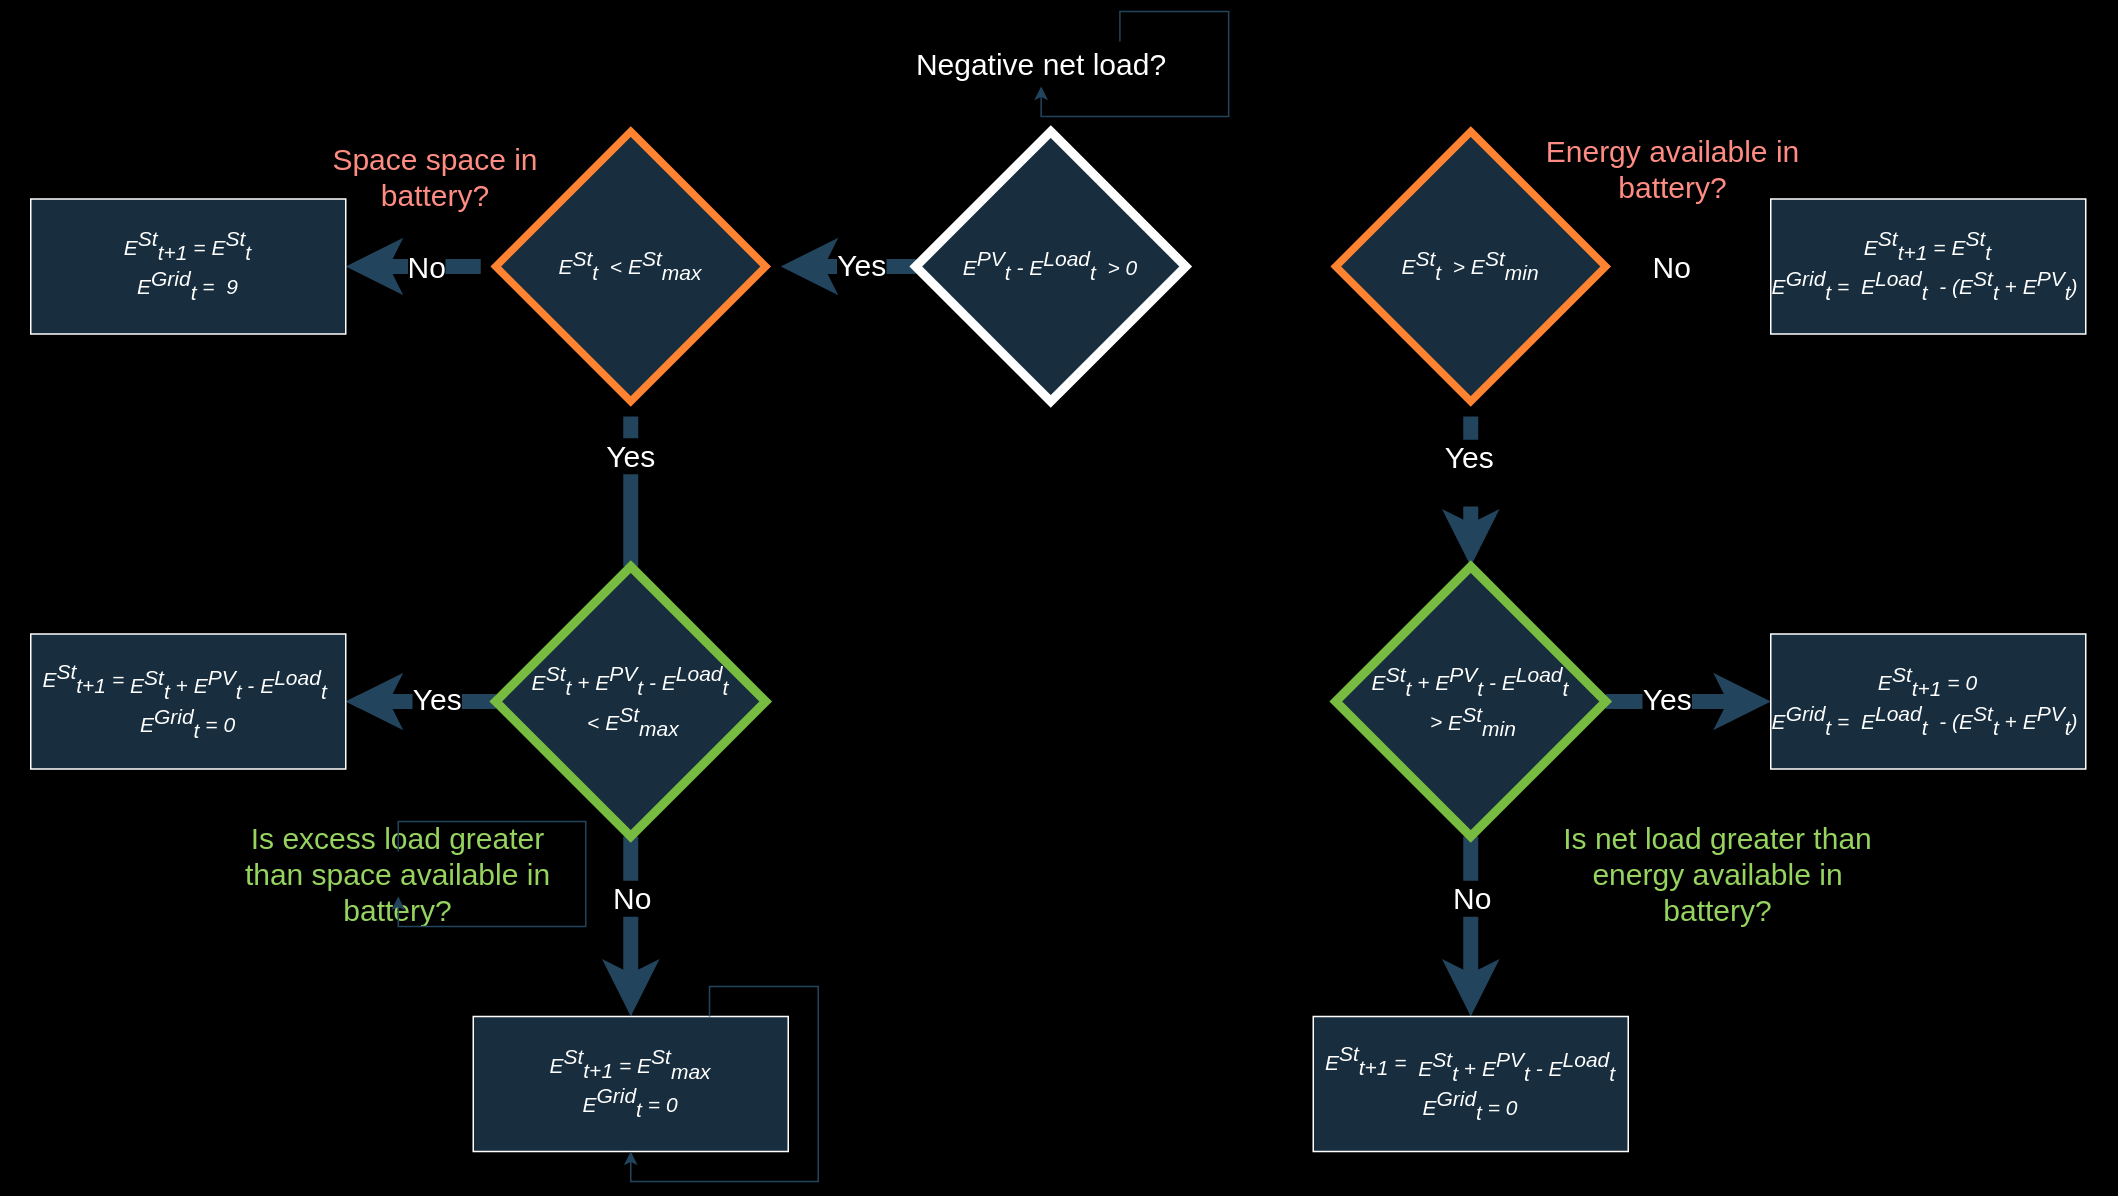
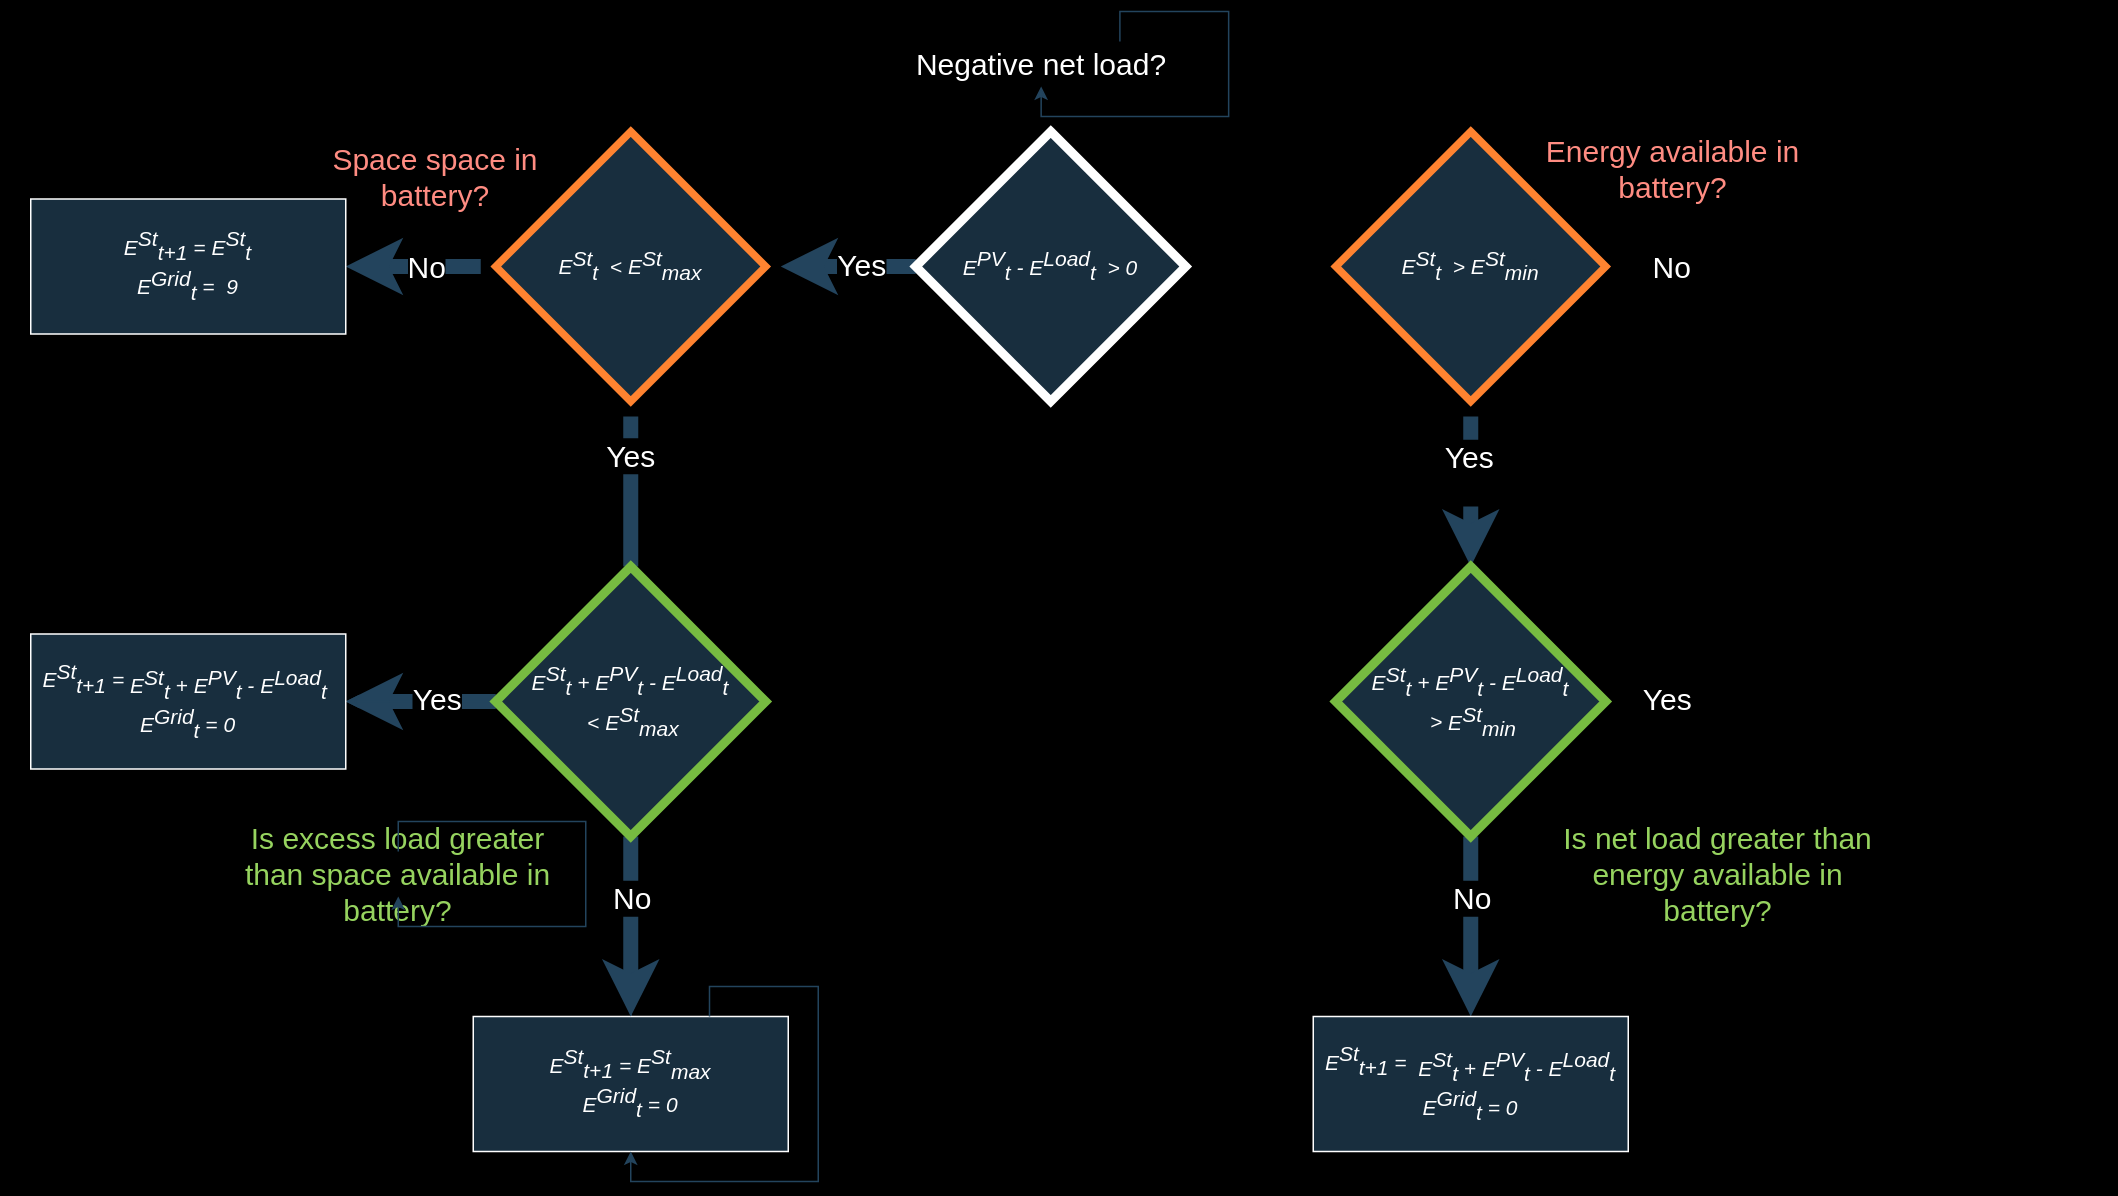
(1928, 266) -> none
(1713, 701) -> none
(1928, 701) -> none
